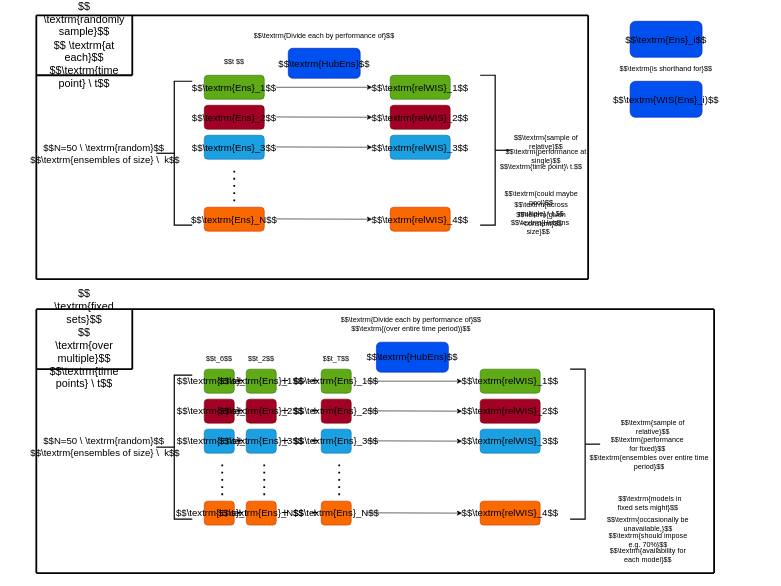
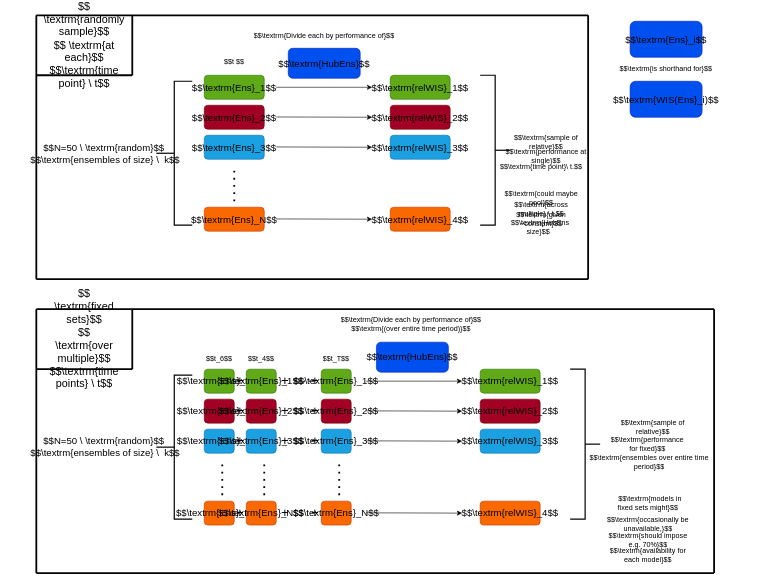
(261, 359) -> (261, 359)
